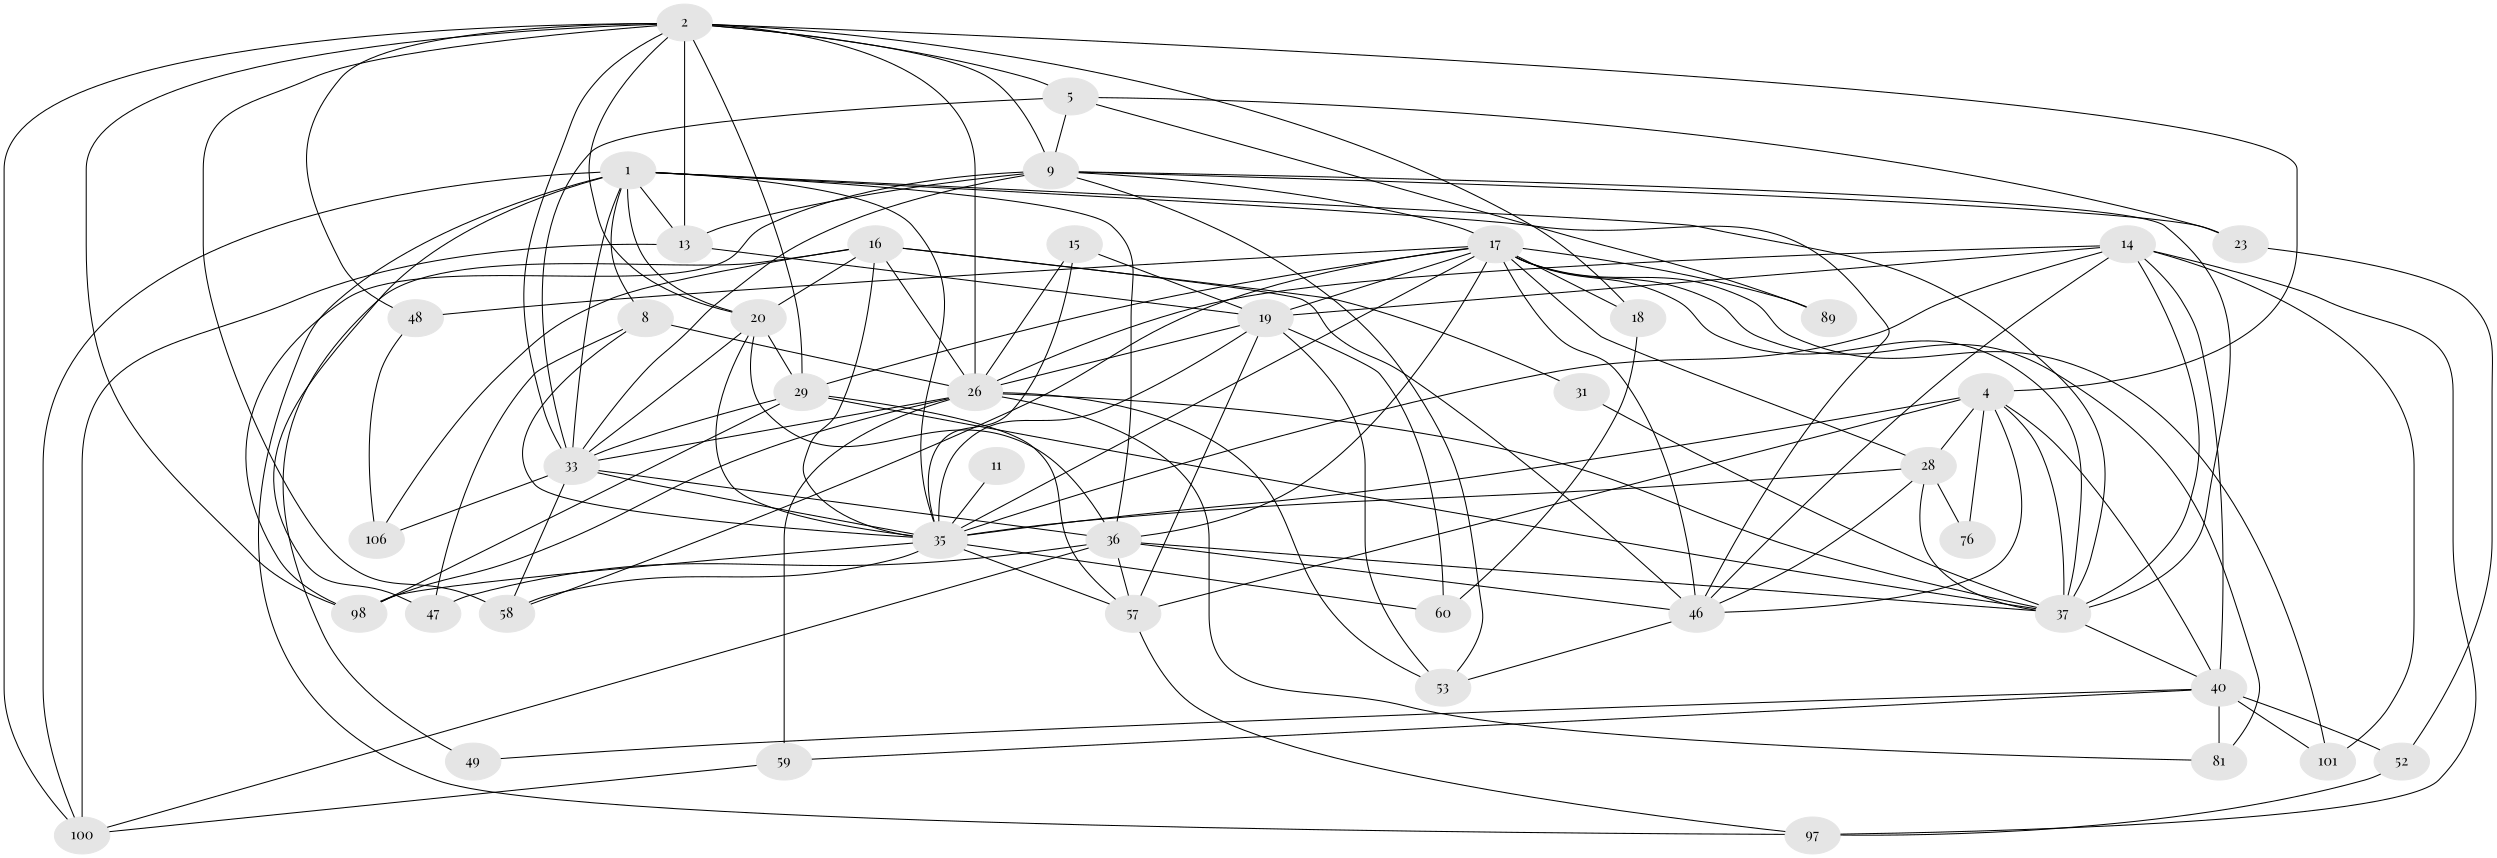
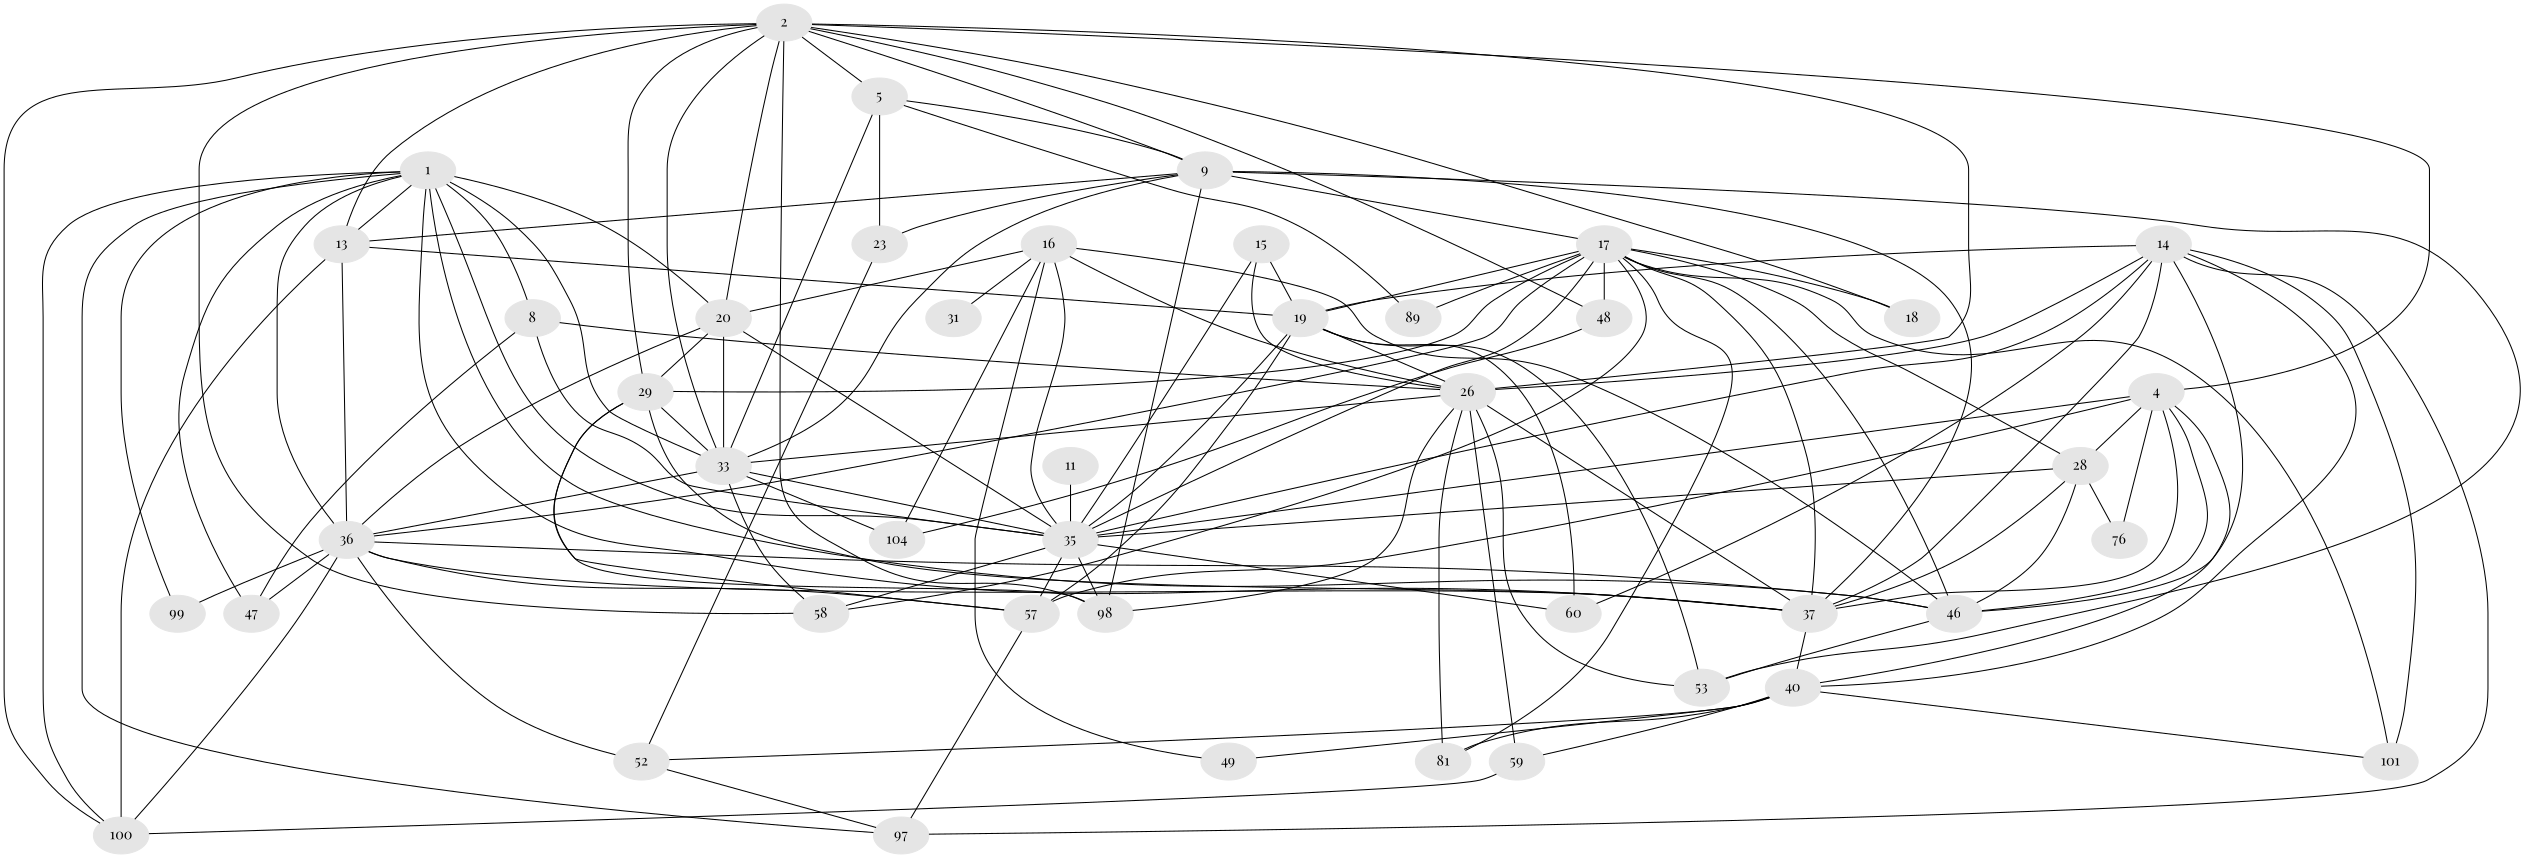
none -> (344, 392)
(1572, 482) -> (1878, 468)
(1817, 513) -> none
(377, 540) -> (897, 540)
none -> (178, 614)
none -> (467, 683)
